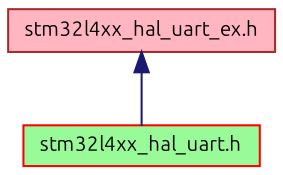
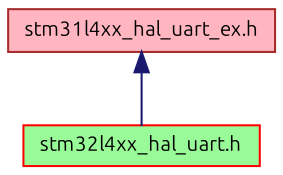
(142, 31) -> (142, 31)
